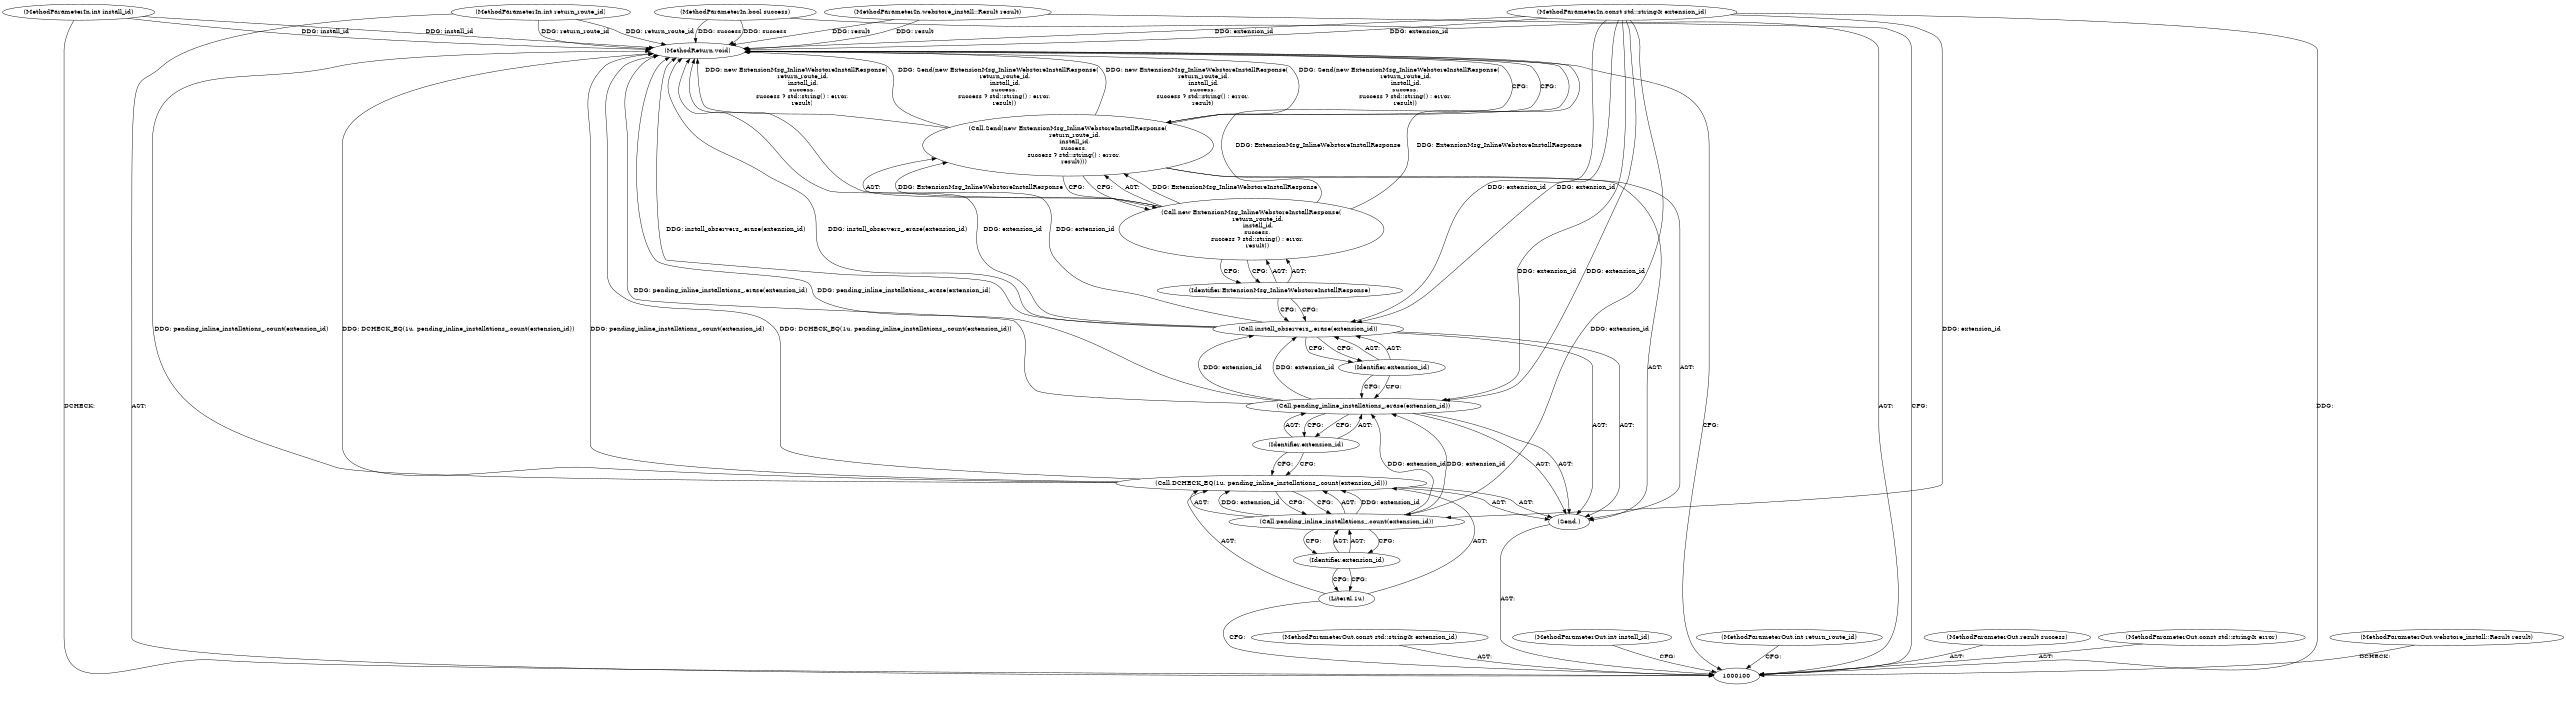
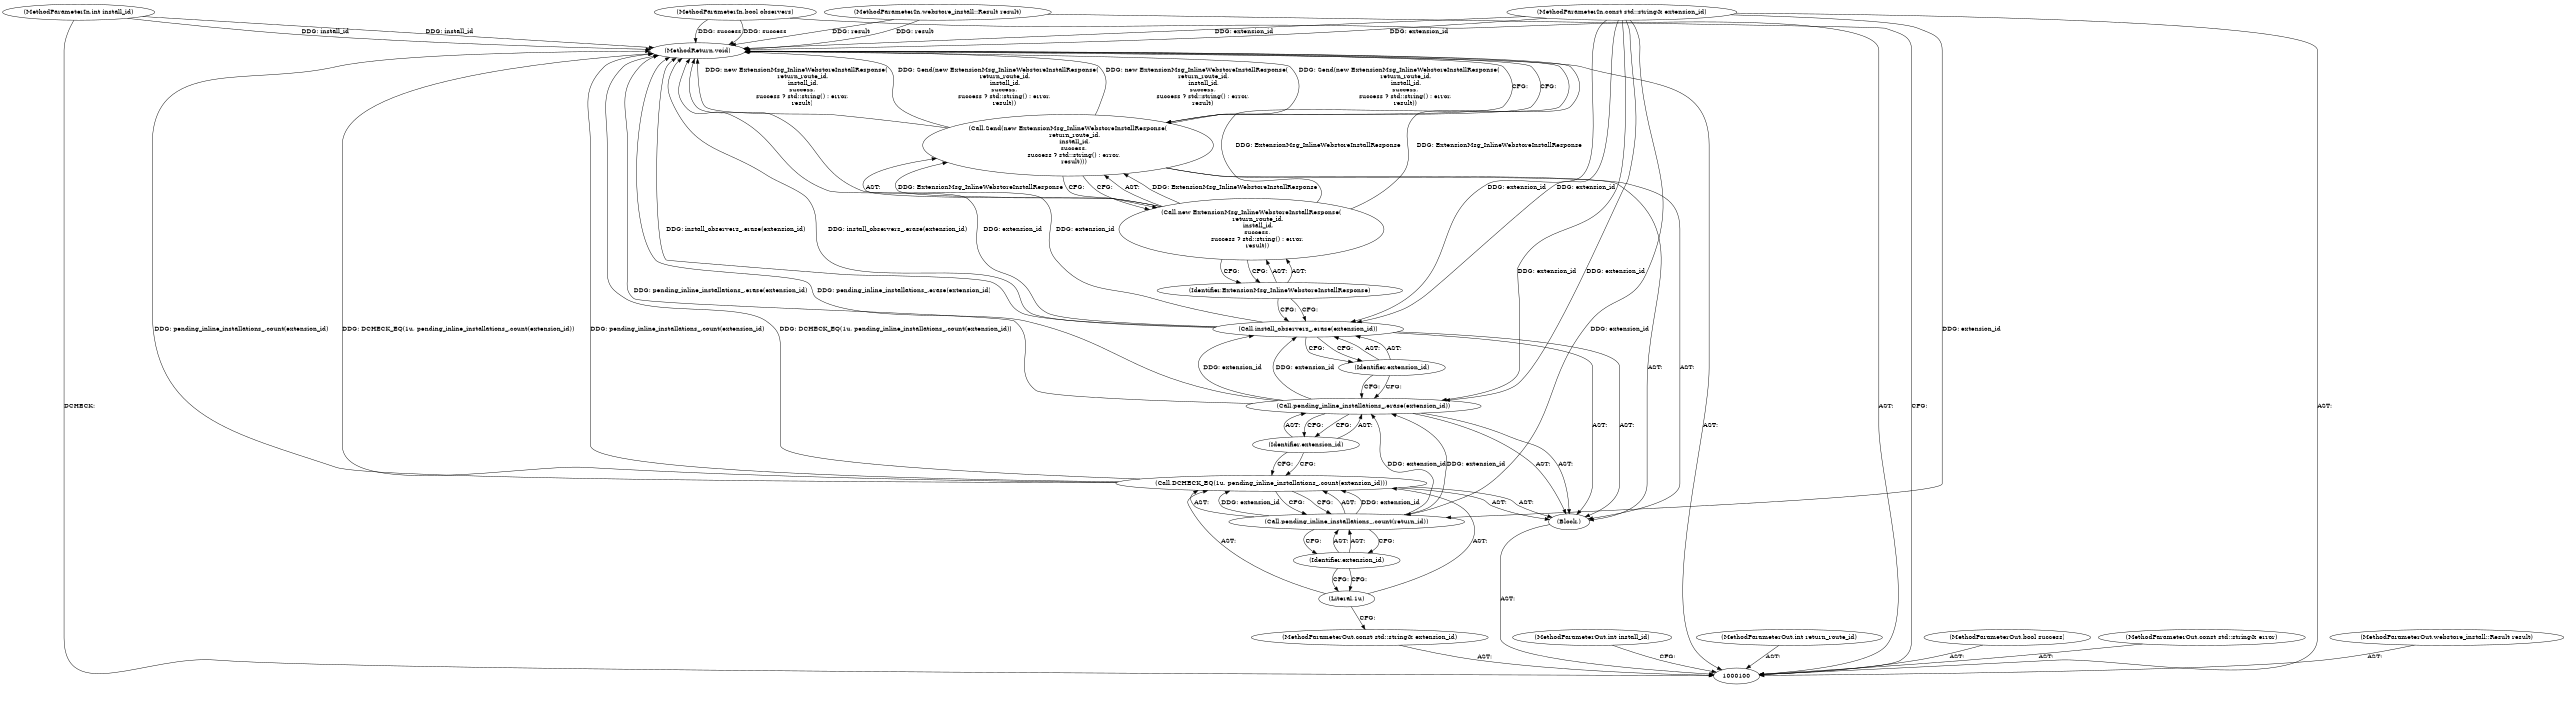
(541, 12) -> none
(735, 12) -> (735, 12)
(2326, 406) -> (2326, 406)
(1712, 425) -> (1712, 425)
(1347, 522) -> (1347, 522)
(1569, 522) -> (1569, 522)
(2007, 637) -> (2007, 637)
(1774, 657) -> (1774, 657)
(2376, 657) -> (2376, 657)
(1409, 664) -> (1357, 616)
